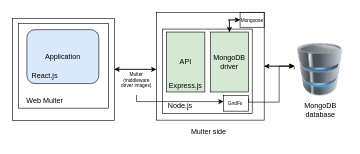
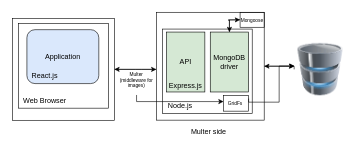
(137, 81) -> (137, 81)
(45, 101) -> (45, 101)
(321, 111) -> none
